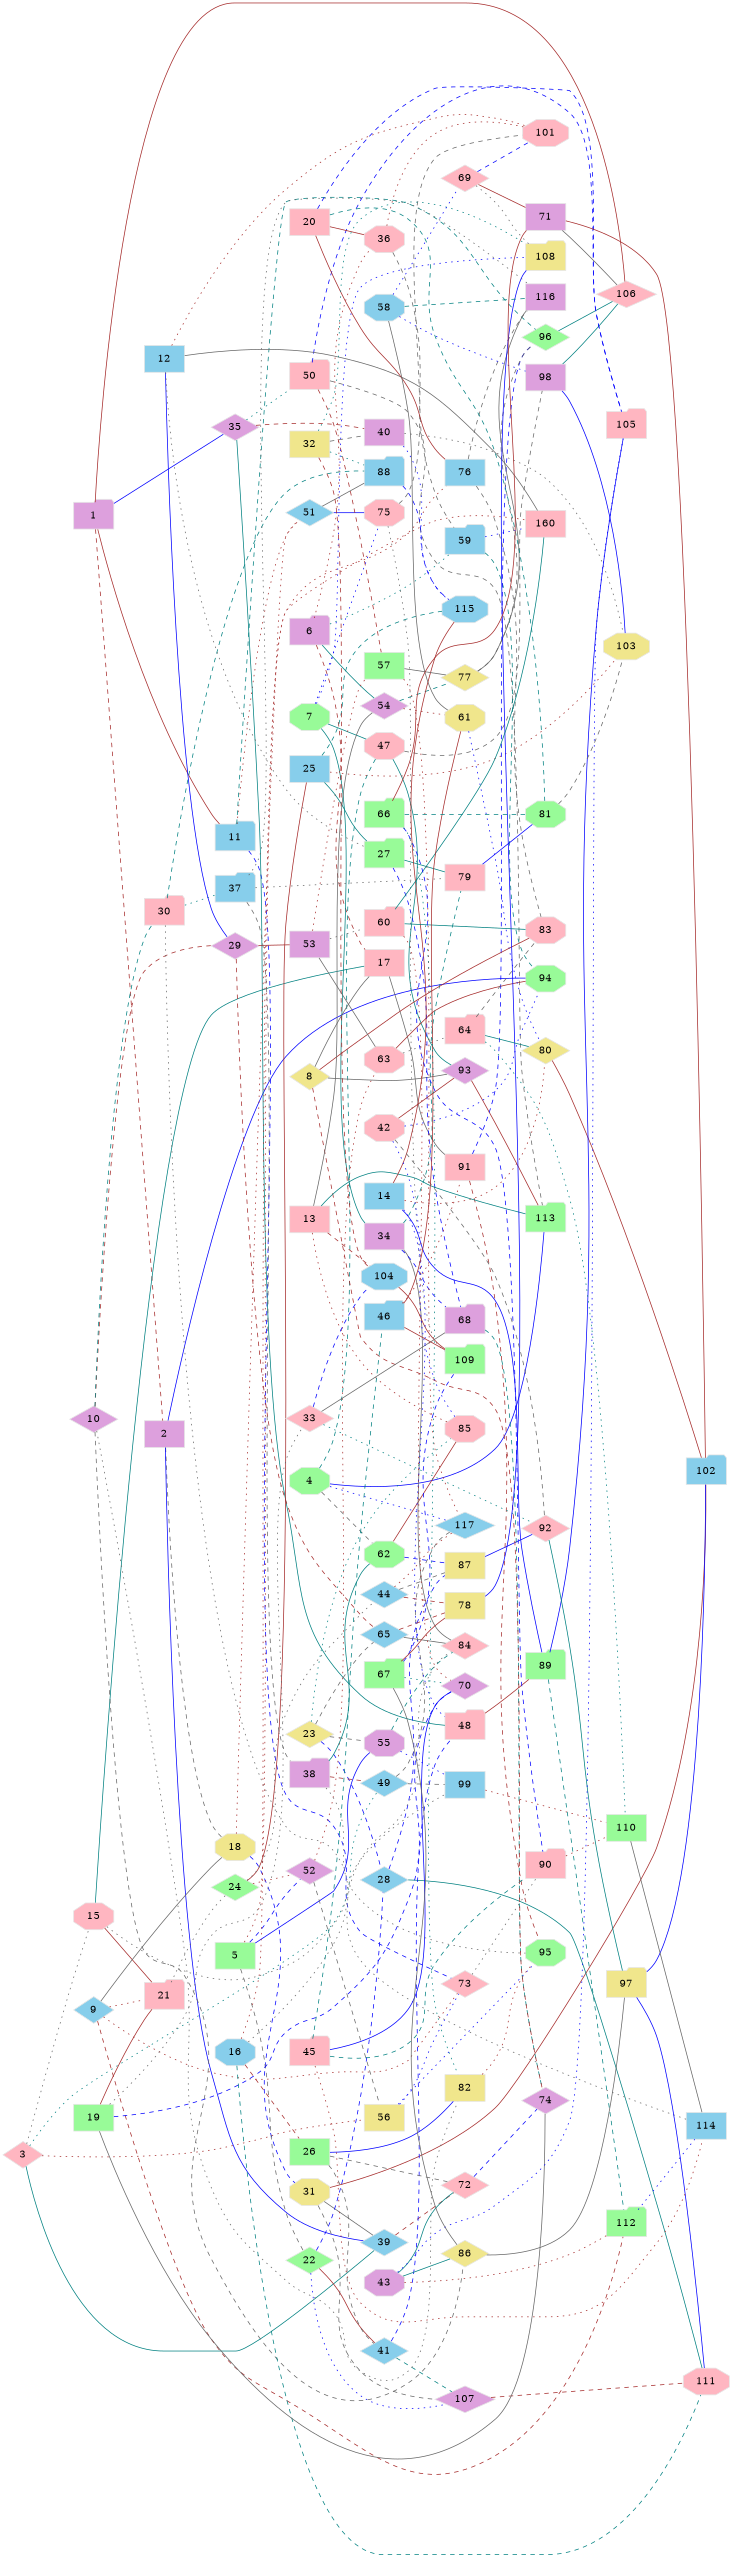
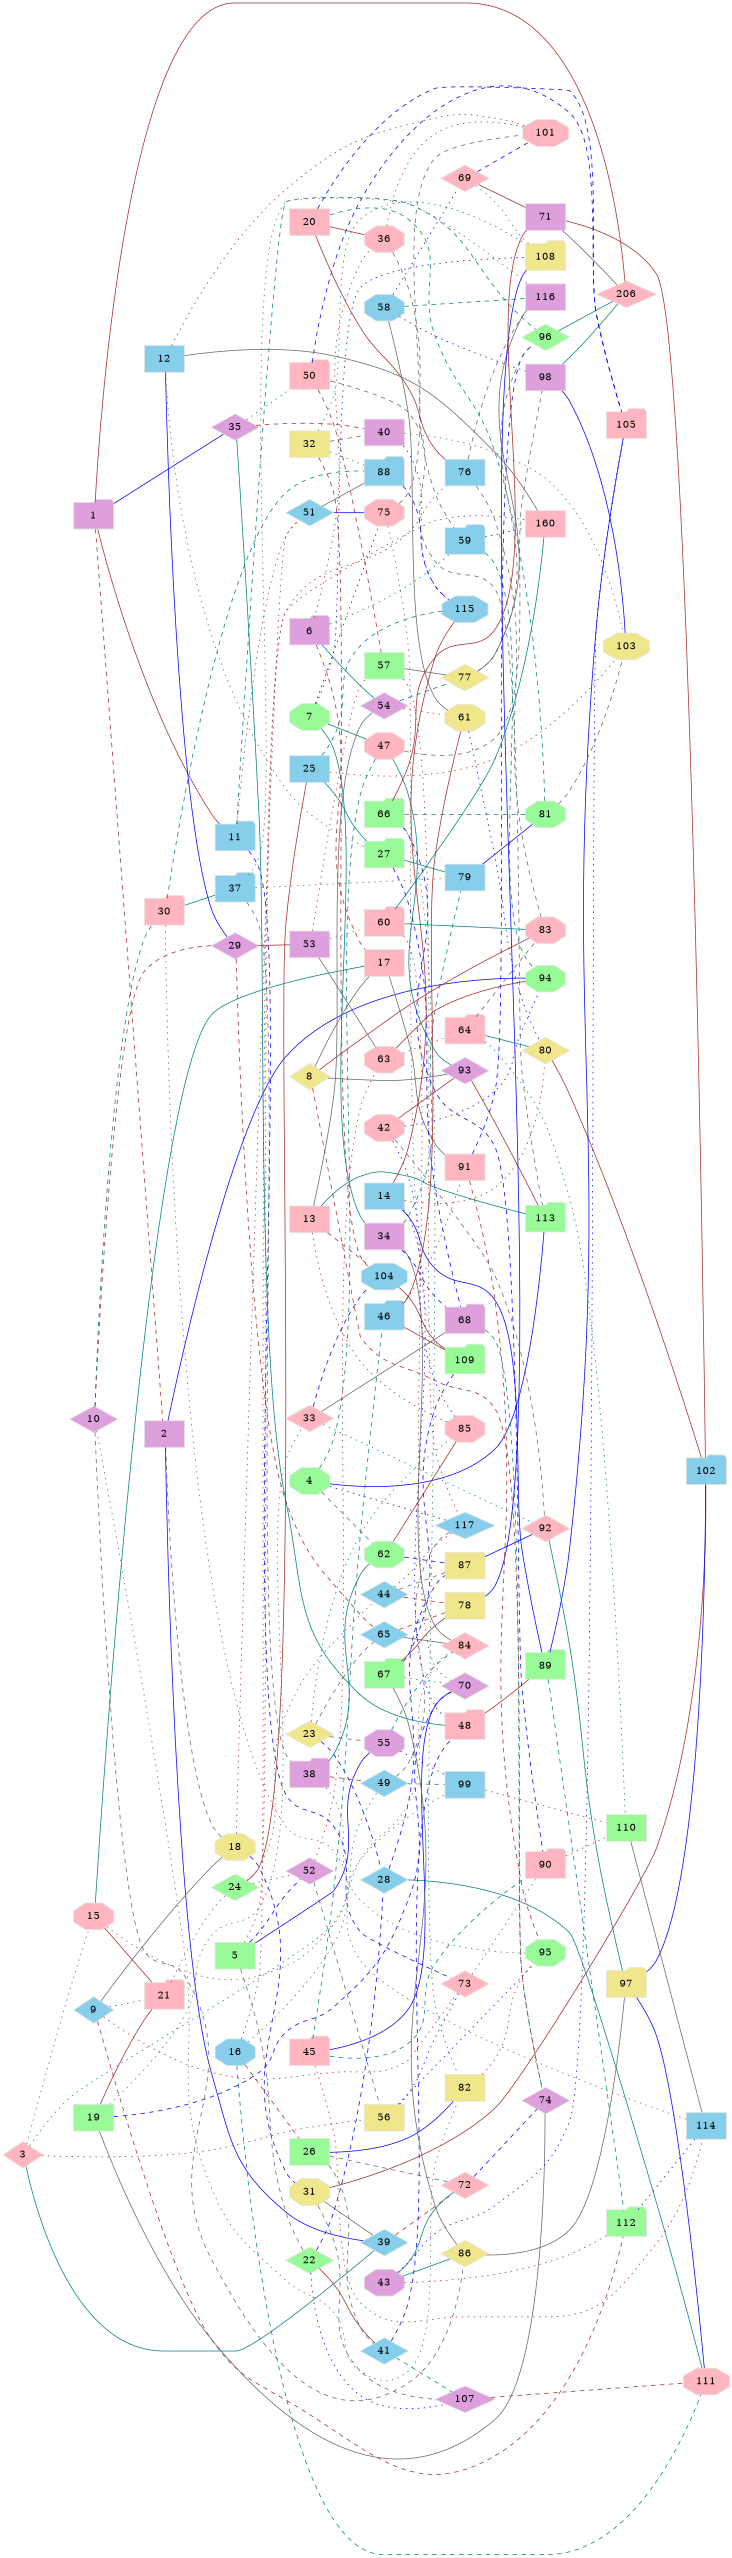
(626, 294) -> (626, 294)
(465, 878) -> (465, 878)
(200, 900) -> (200, 900)
